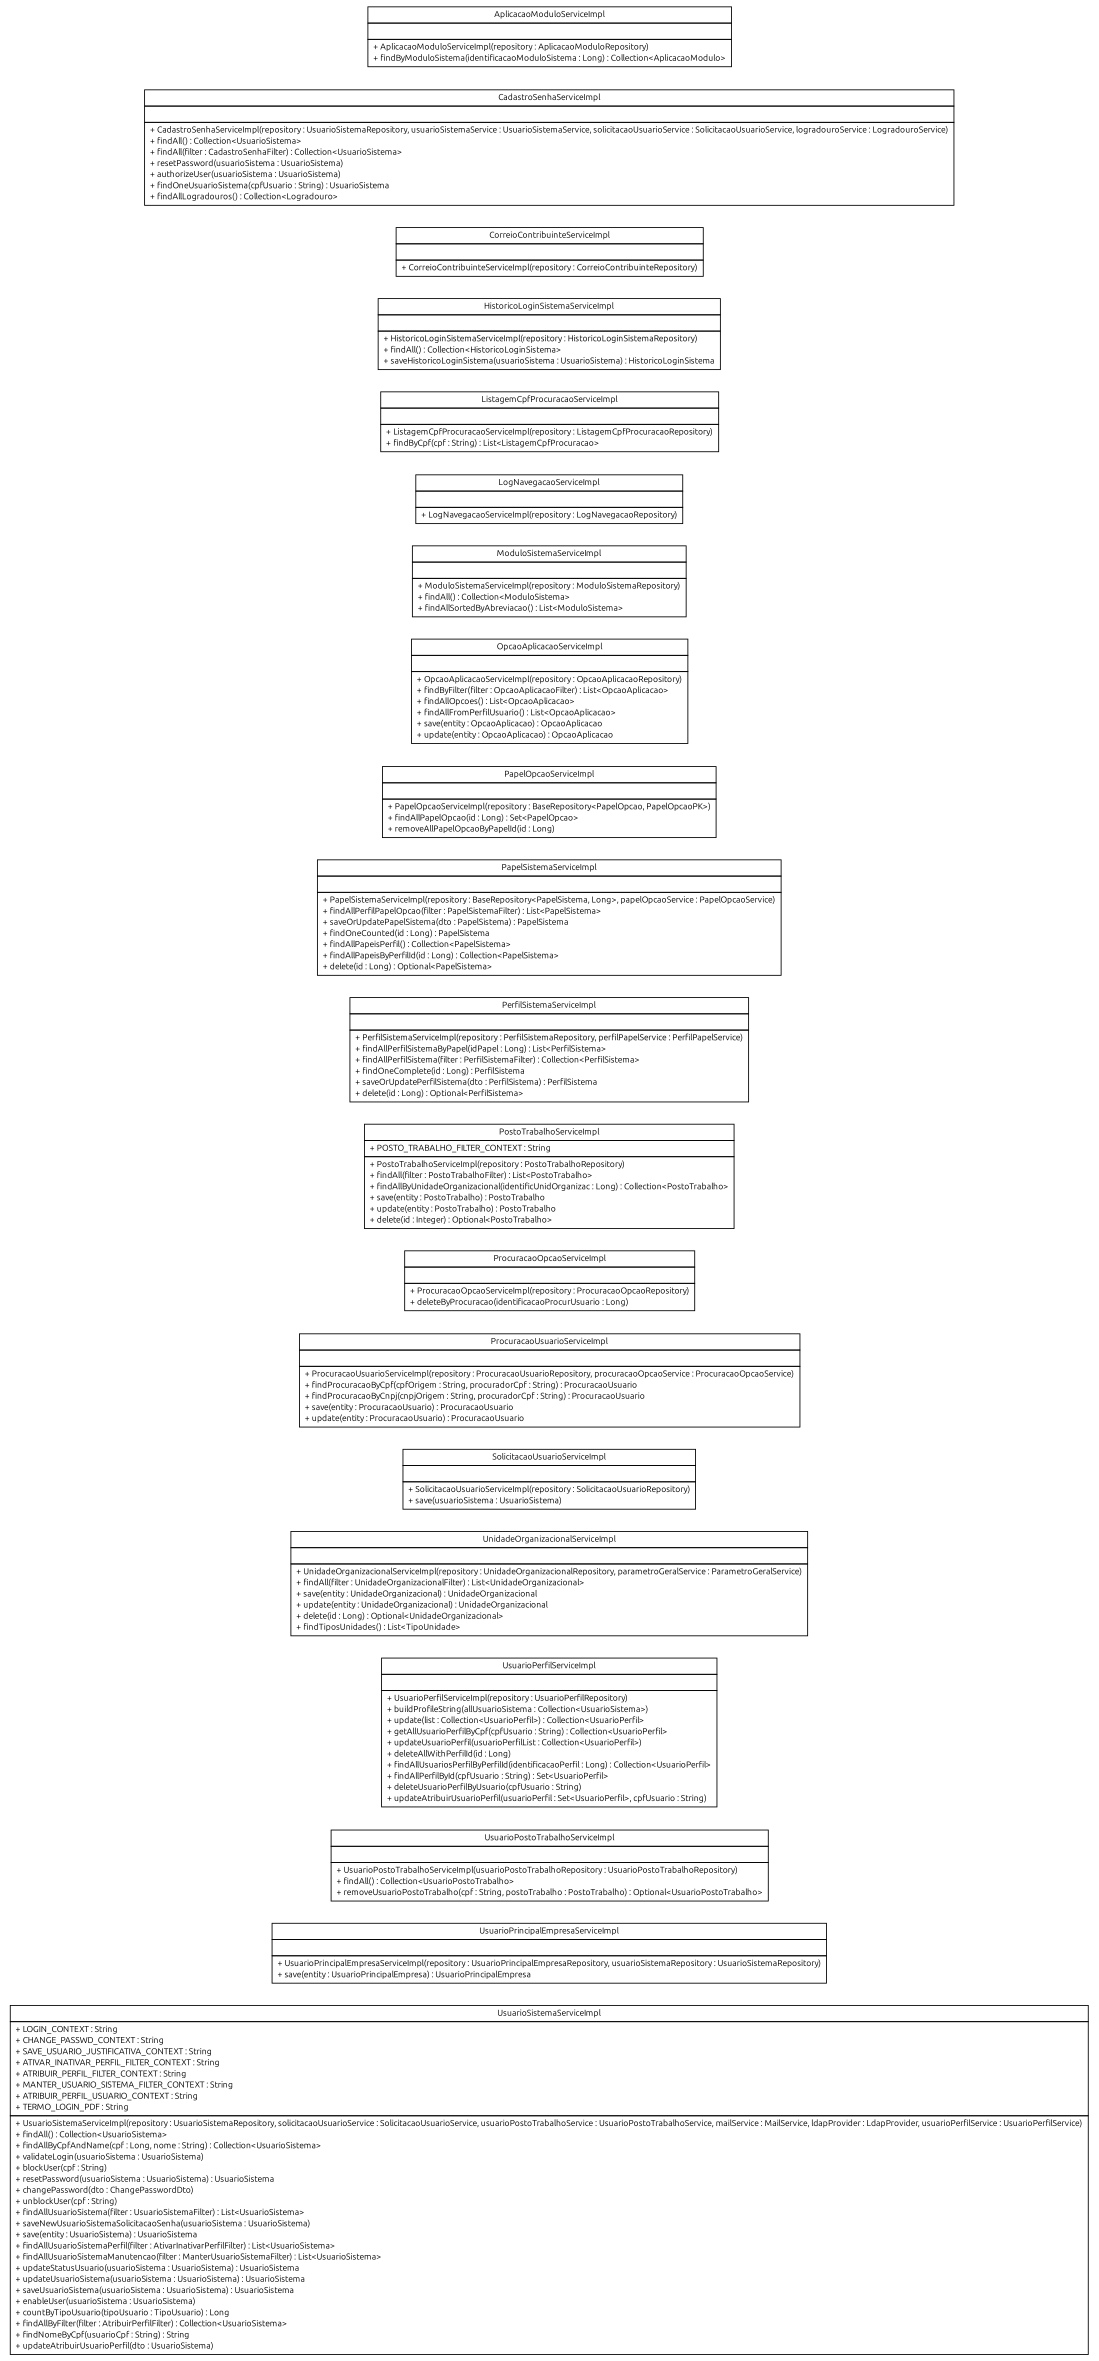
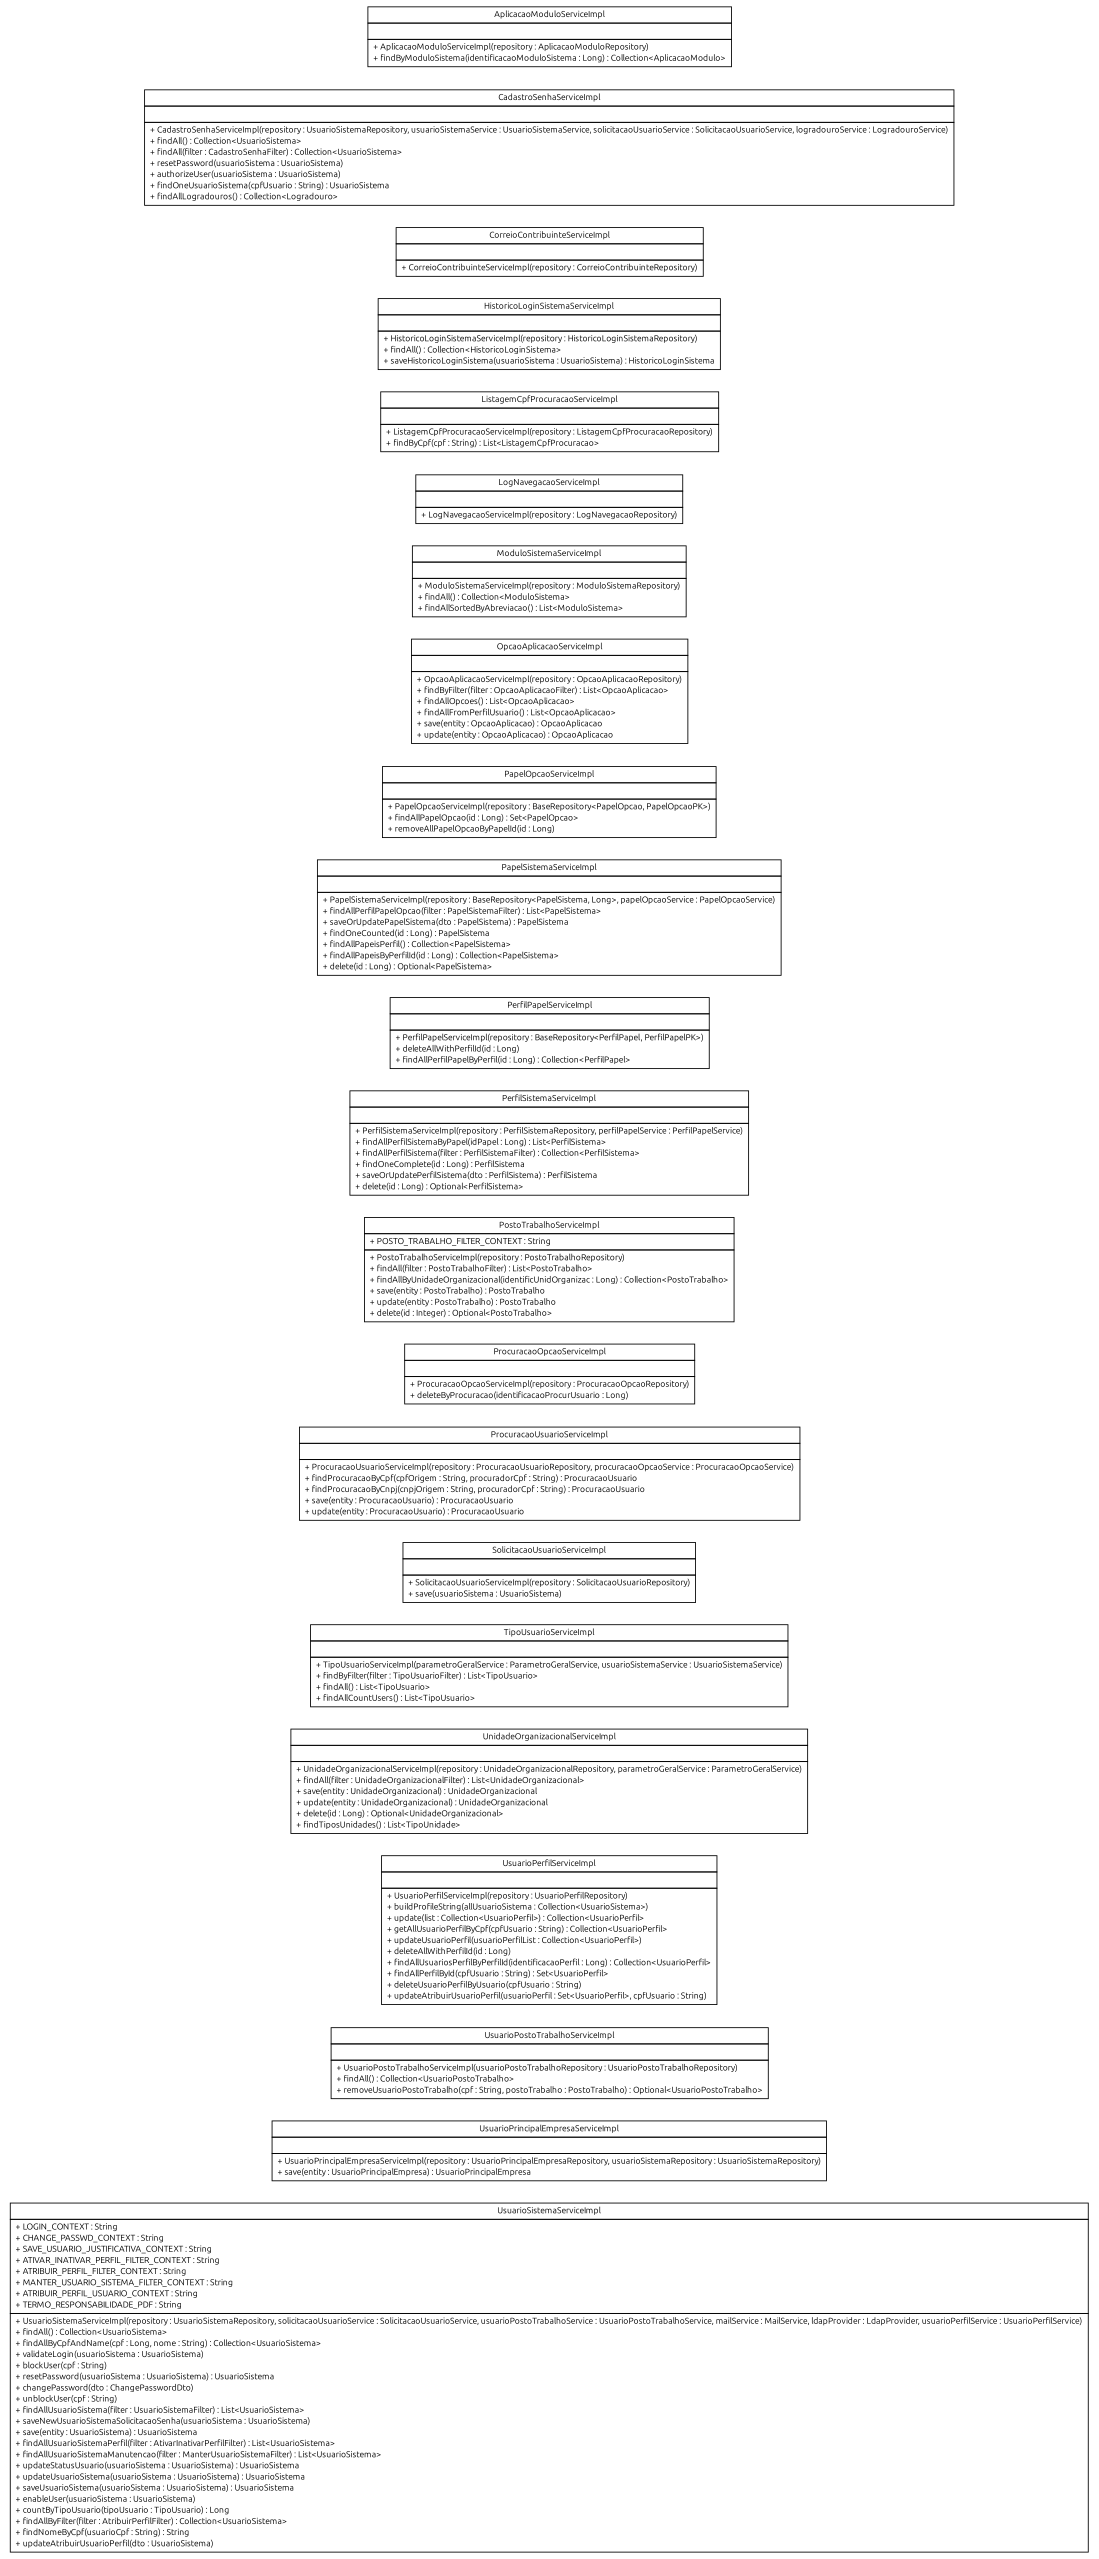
none -> (549, 1033)
none -> (549, 1666)
(72, 2107) -> (99, 2305)
